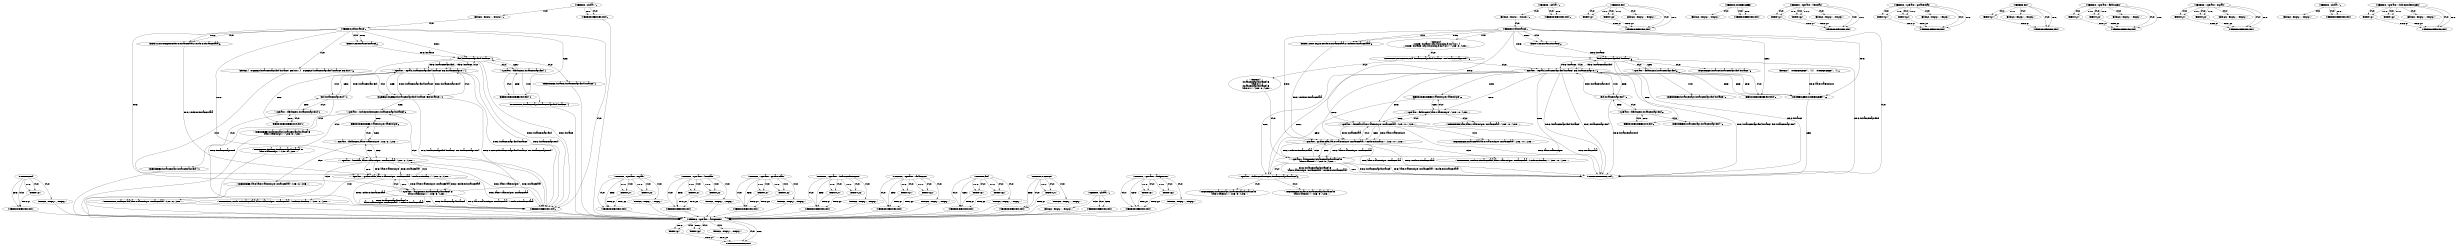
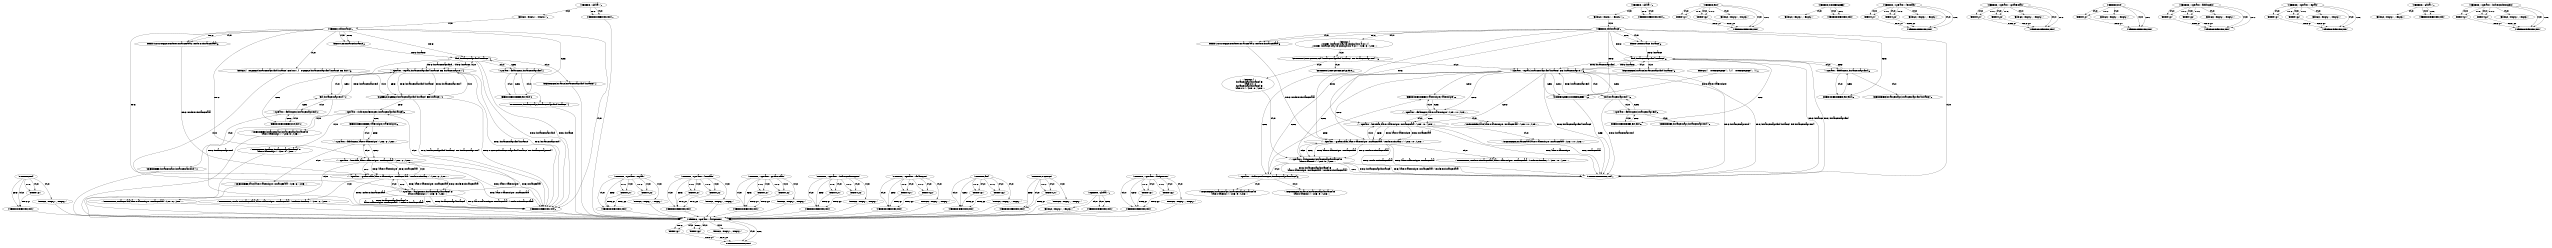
none -> (1335, 71)
